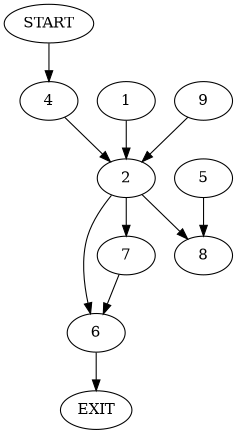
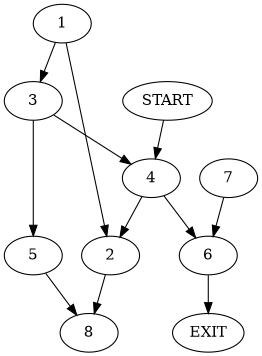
none -> (33, 101)
(204, 101) -> none
(126, 212) -> none
(85, 246) -> (177, 213)
